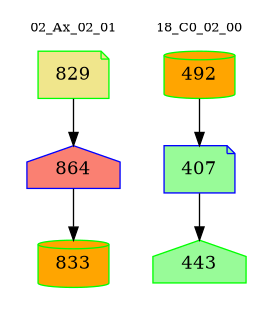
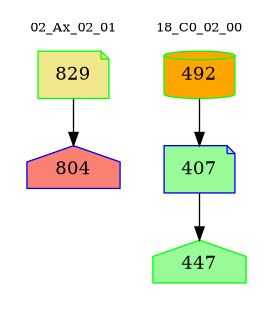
(74, 169) -> (74, 169)
(74, 264) -> none
(200, 264) -> (200, 264)
